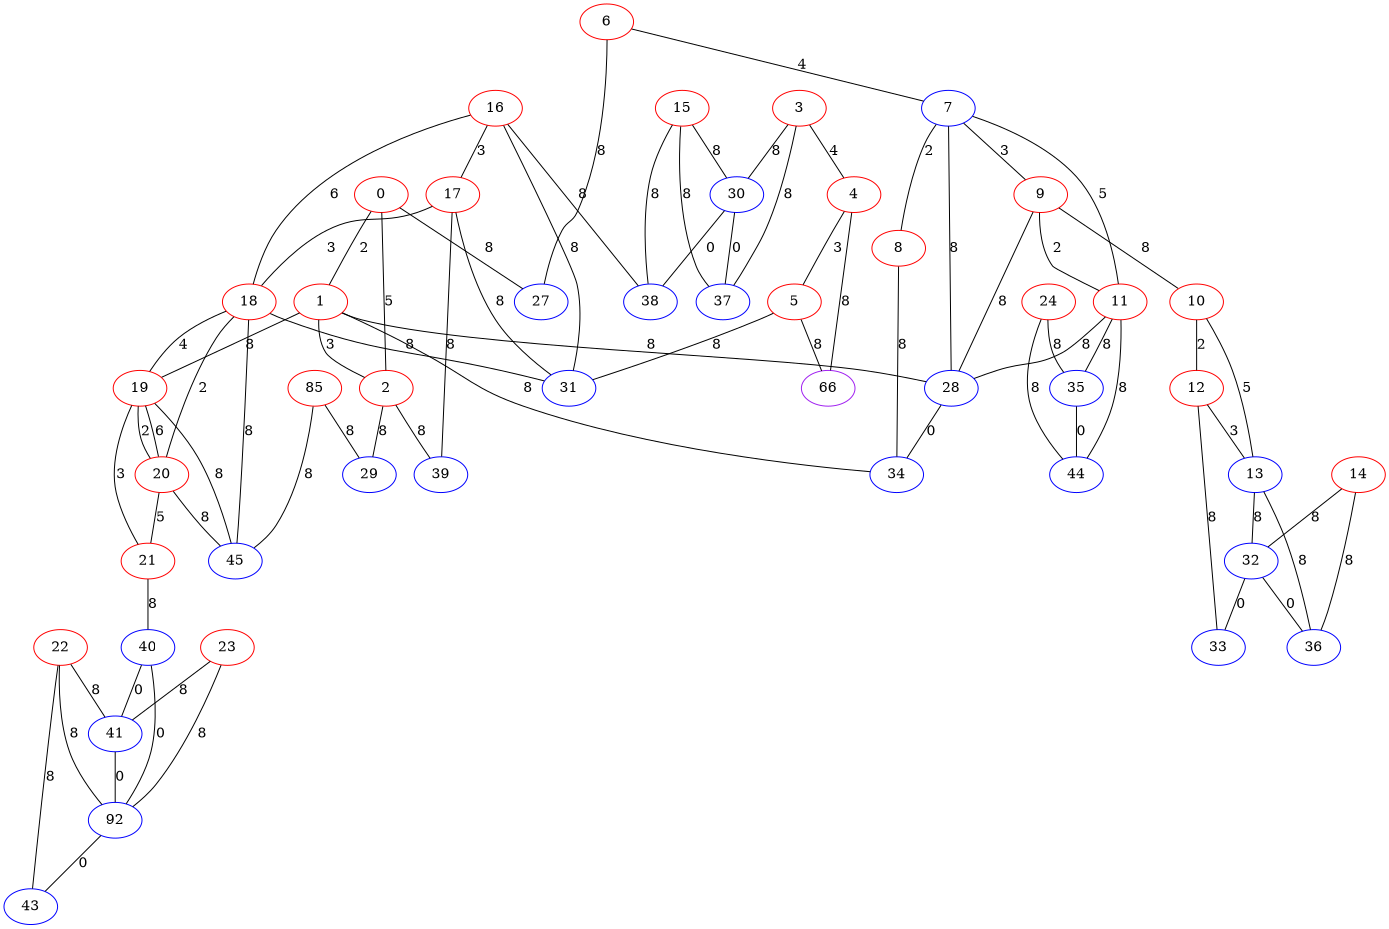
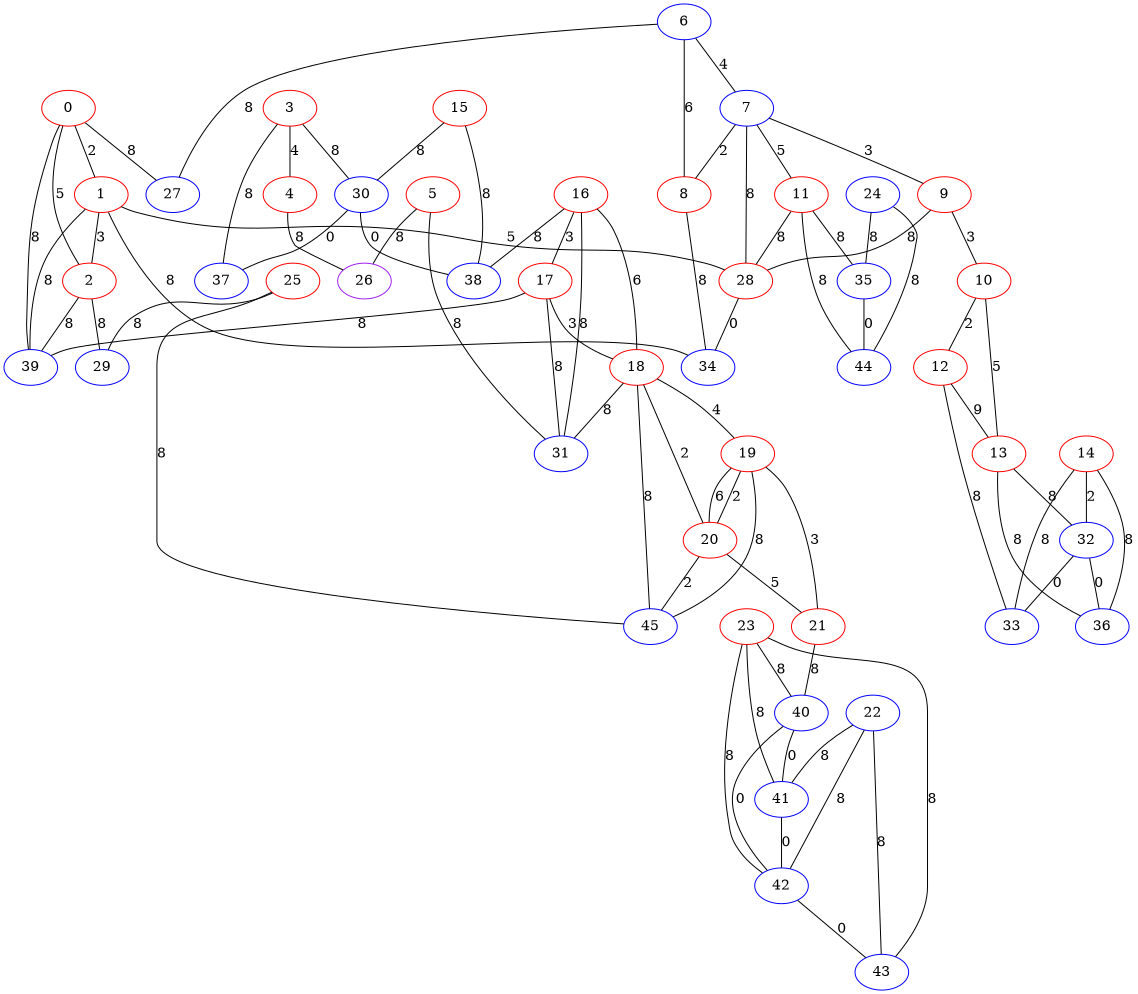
(607, 22) -> (684, 22)
none -> (684, 108)
(682, 209) -> none
none -> (30, 235)
(823, 248) -> none
(1146, 248) -> (971, 238)
(1052, 265) -> none
(1049, 302) -> (873, 195)
(231, 345) -> (40, 272)
(651, 345) -> (511, 238)
(315, 388) -> (293, 281)
(828, 388) -> (364, 281)
(951, 388) -> (746, 281)
(1234, 431) -> (978, 411)
(1255, 475) -> (999, 454)
(206, 518) -> (688, 583)
(1316, 518) -> (1091, 497)
none -> (1035, 535)
(61, 647) -> (873, 713)
none -> (774, 670)
none -> (928, 742)
(115, 820) -> (782, 886)
